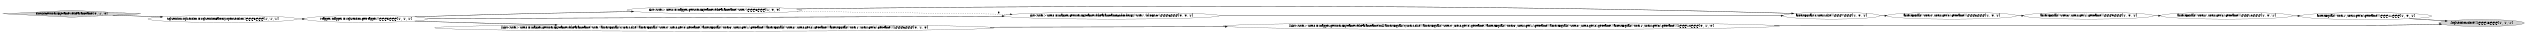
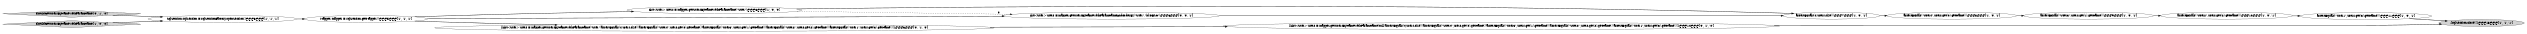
none -> (72, 24)
